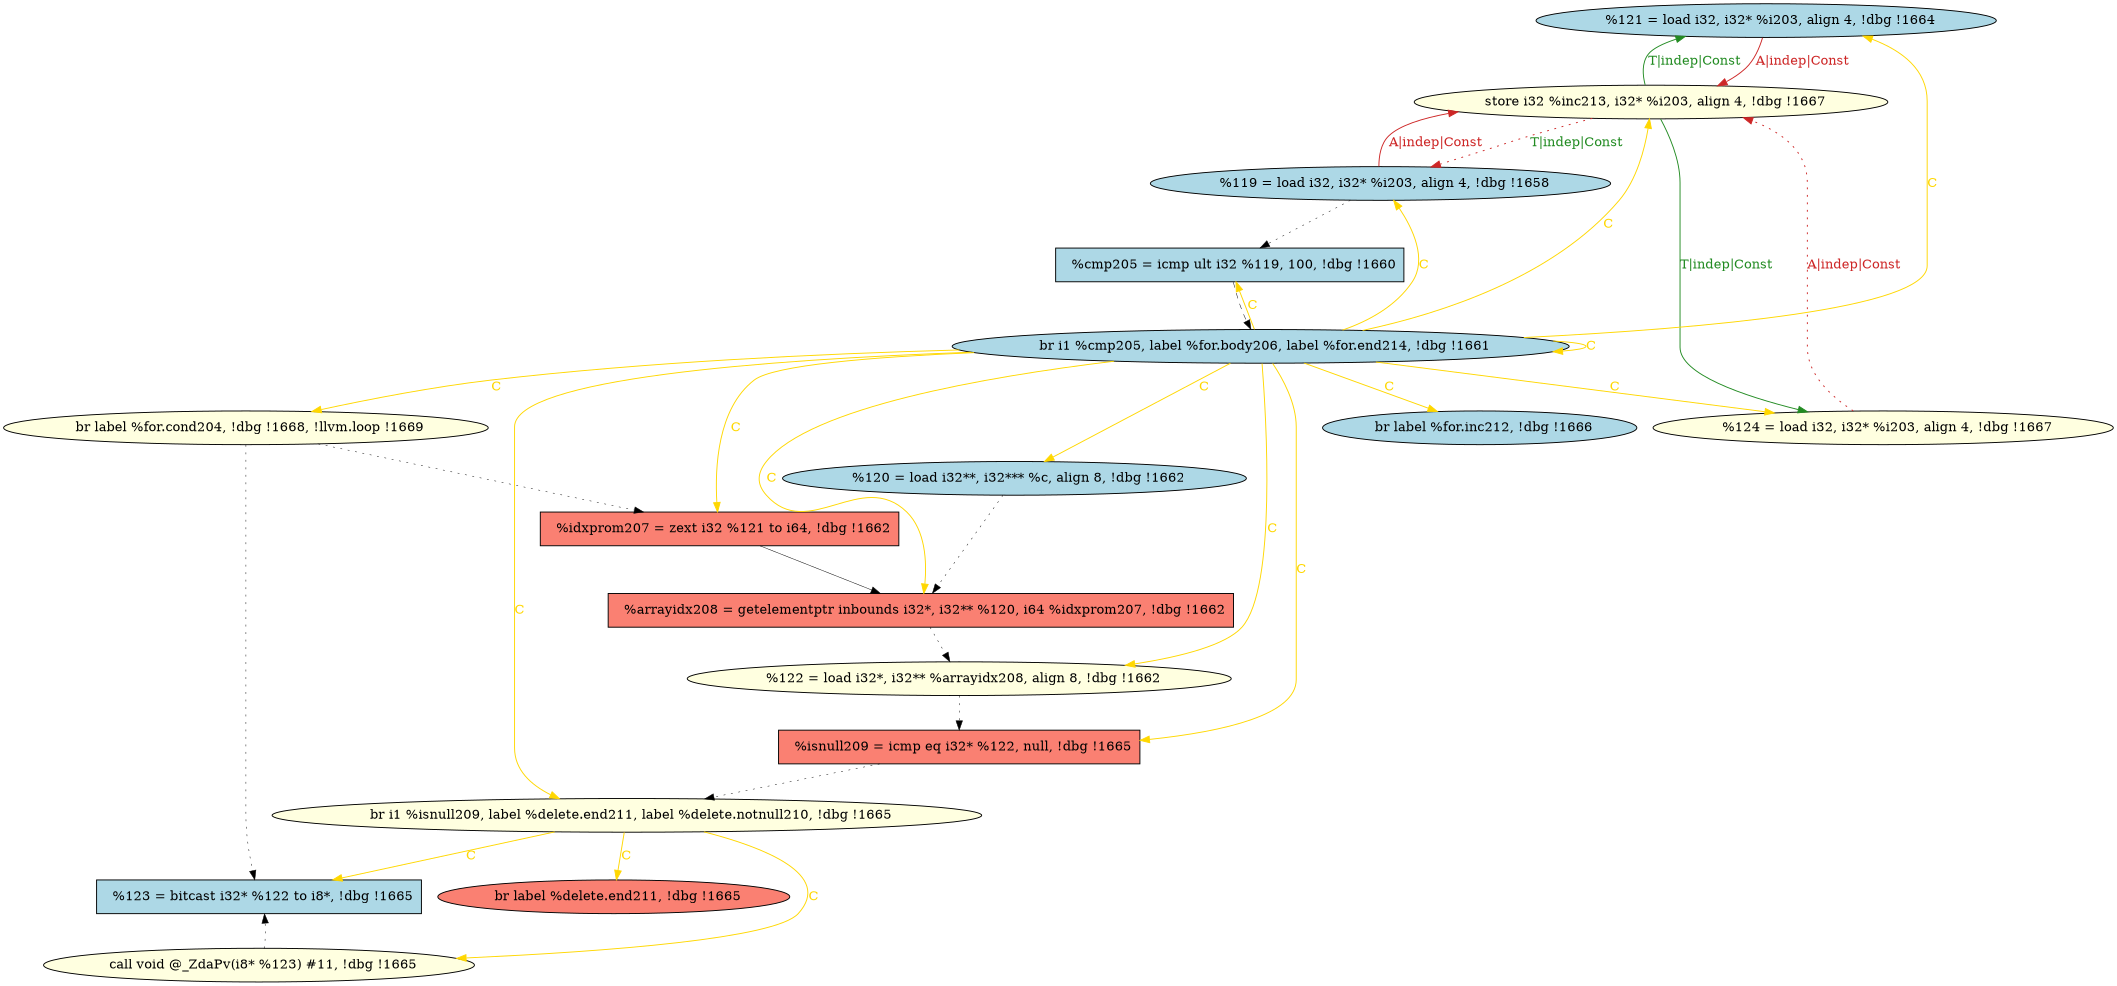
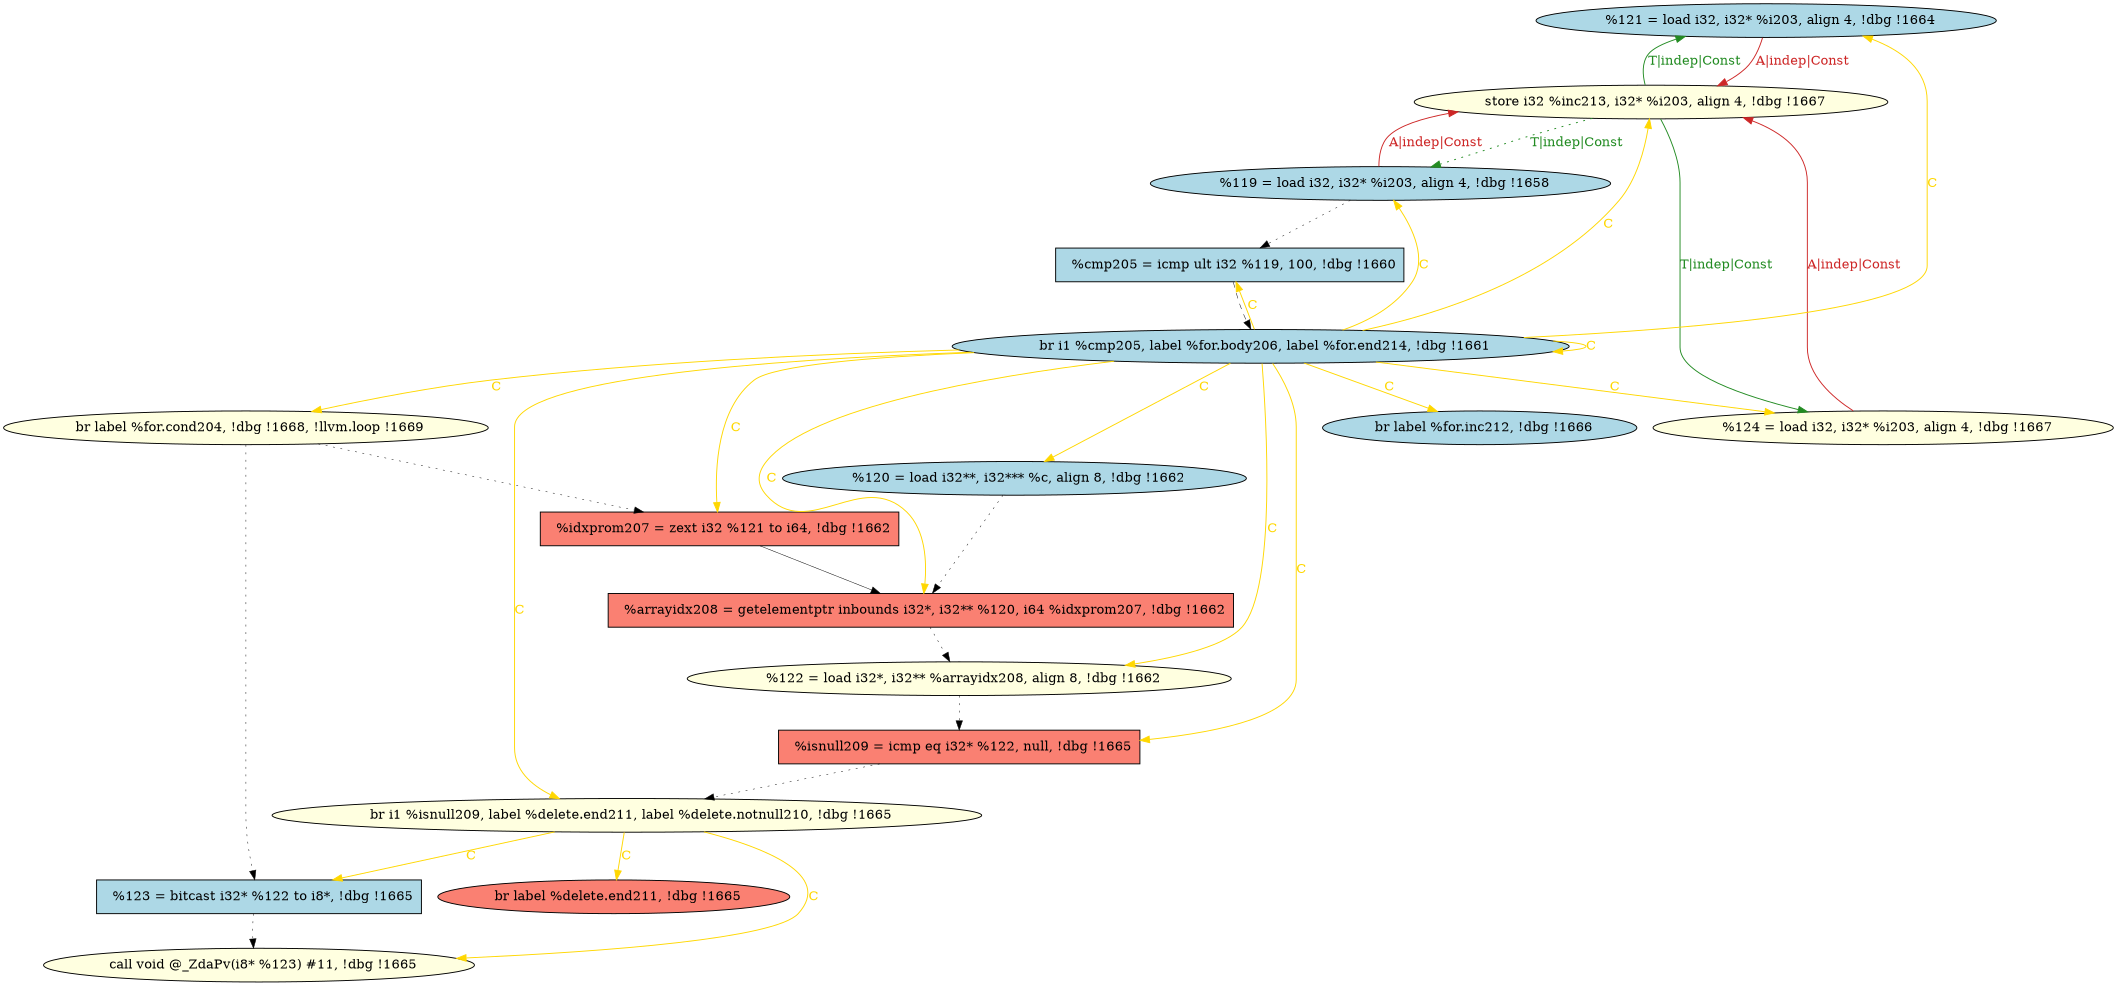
(1516, 140) -> (1516, 140)
(1807, 262) -> (1807, 262)
(265, 936) -> (253, 926)
